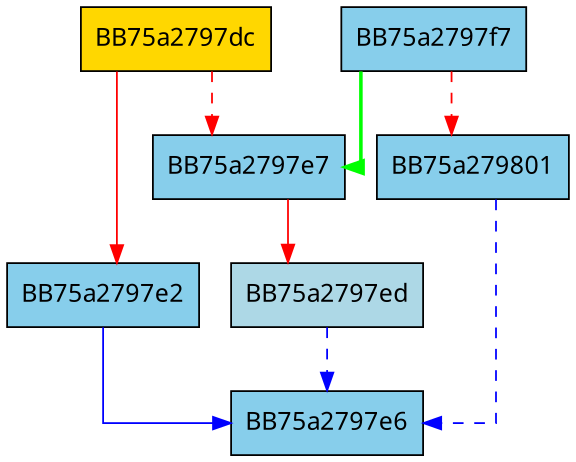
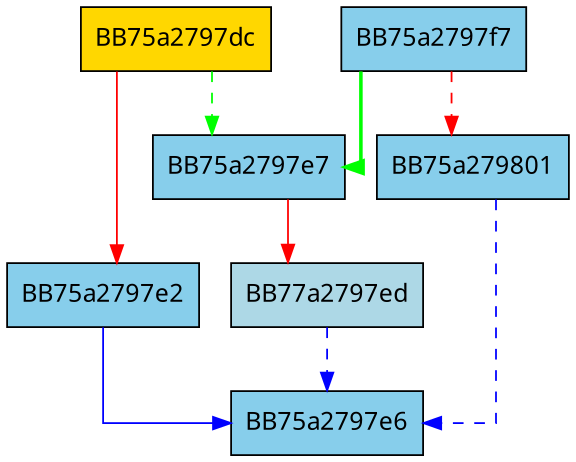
(212, 94) -> (212, 94)
(327, 295) -> (327, 295)
